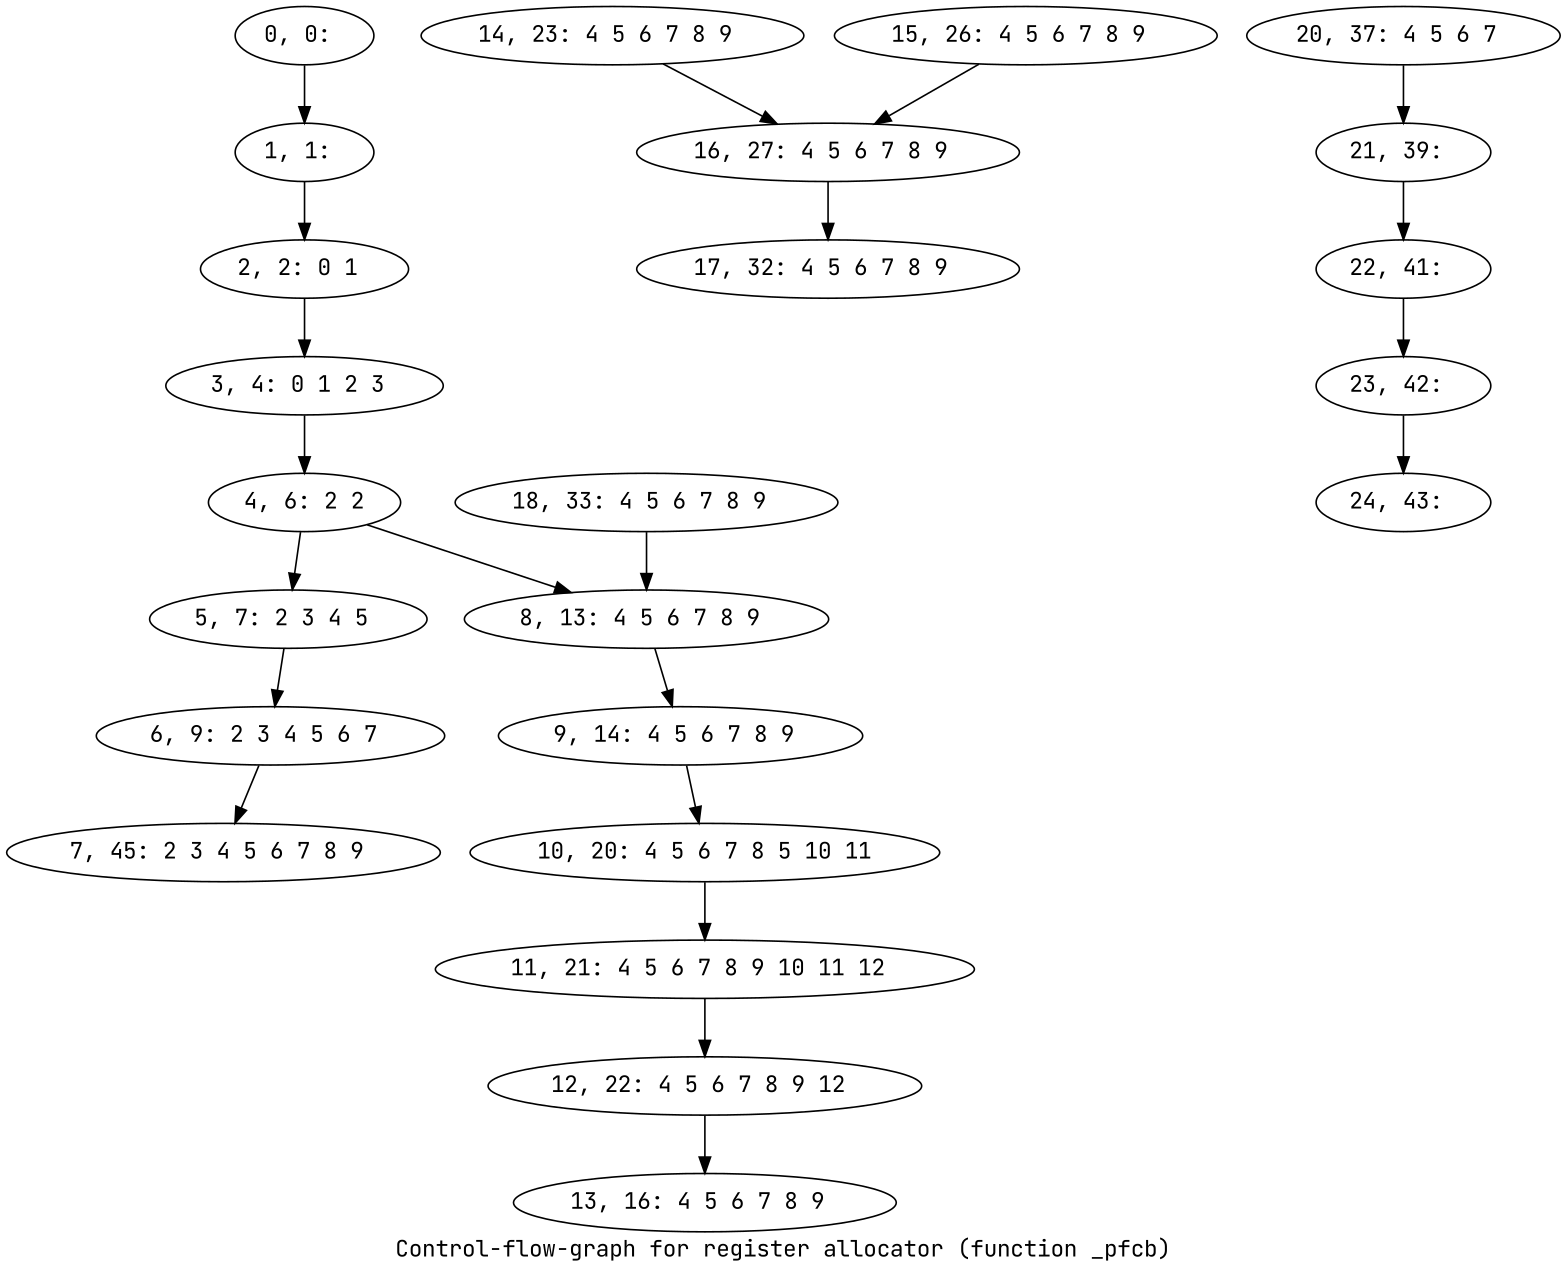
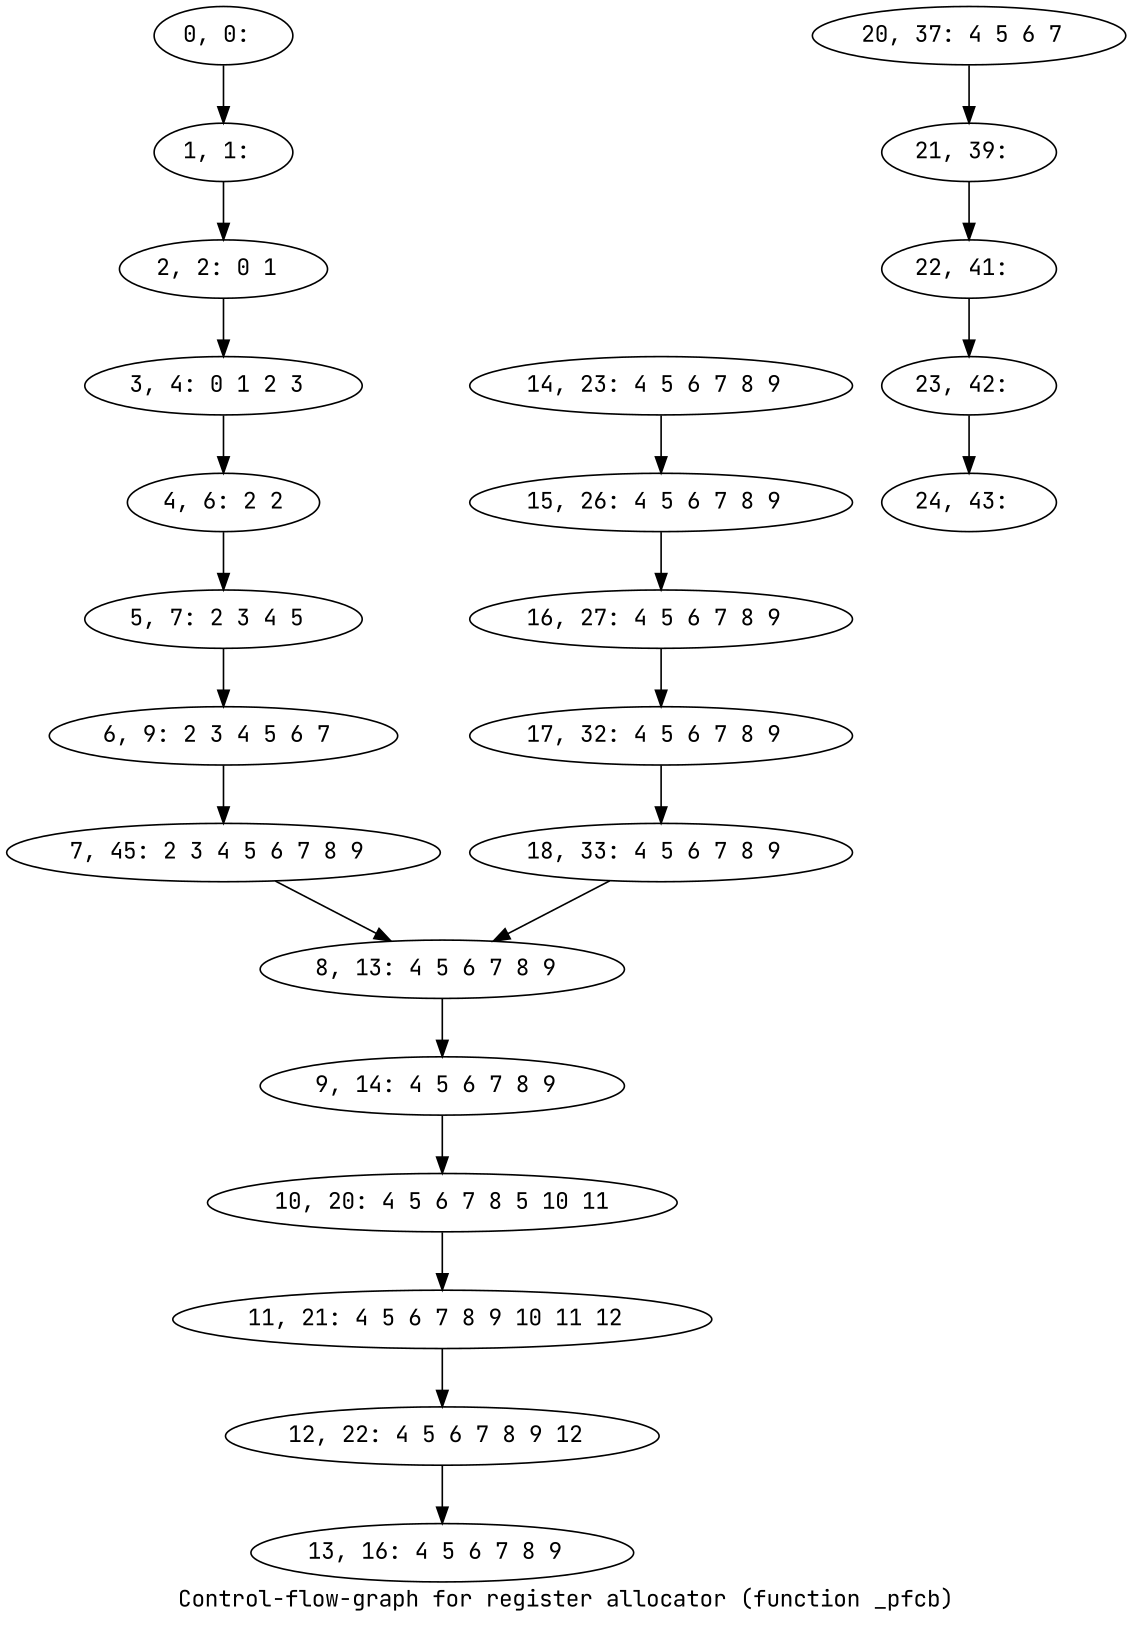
(713, 90) -> (661, 436)
(461, 556) -> (326, 907)
none -> (661, 786)
